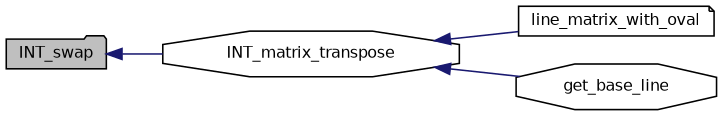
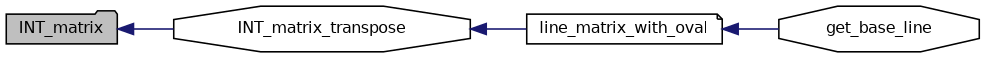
(56, 54) -> (62, 29)
(485, 73) -> (759, 29)
